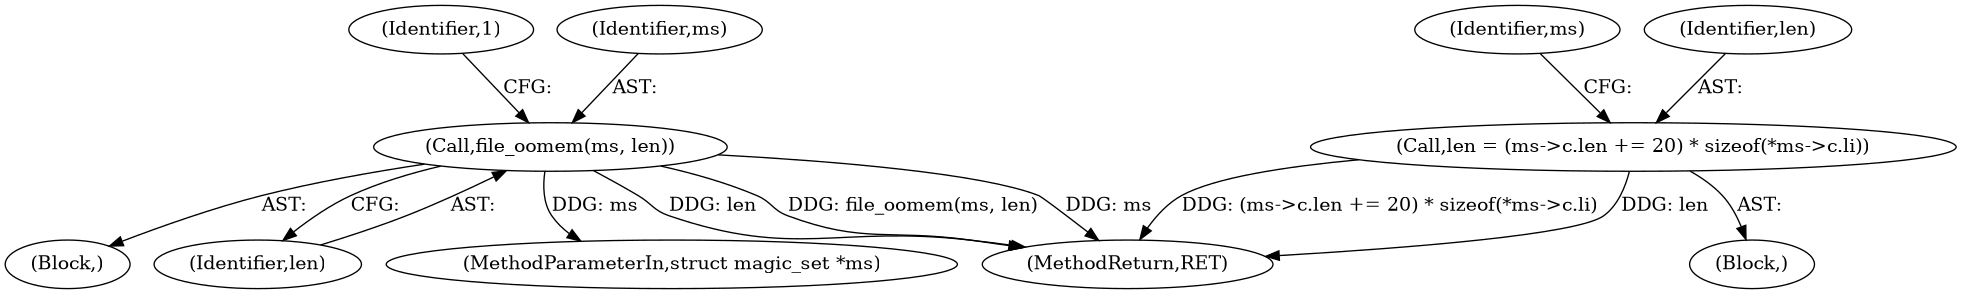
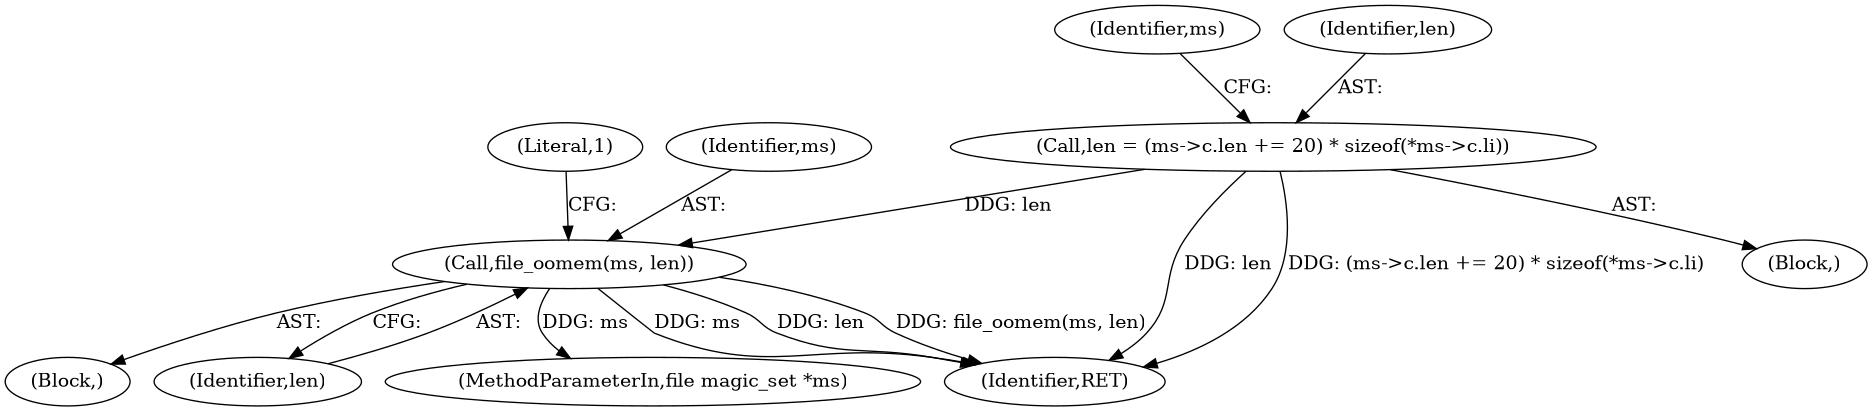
(441, 30) -> (565, 147)
none -> (918, 206)
(672, 264) -> (653, 382)
(1128, 264) -> (1055, 382)
